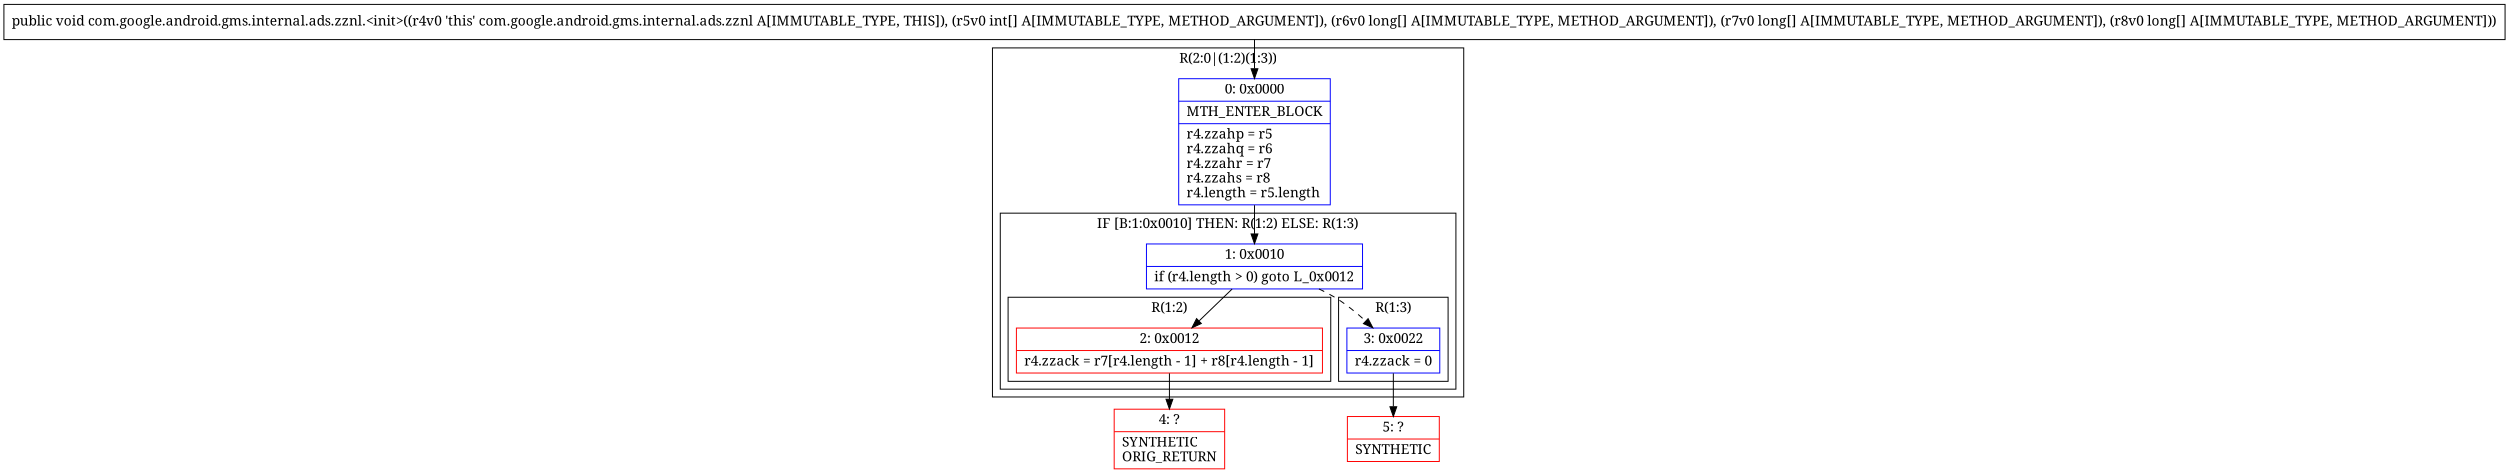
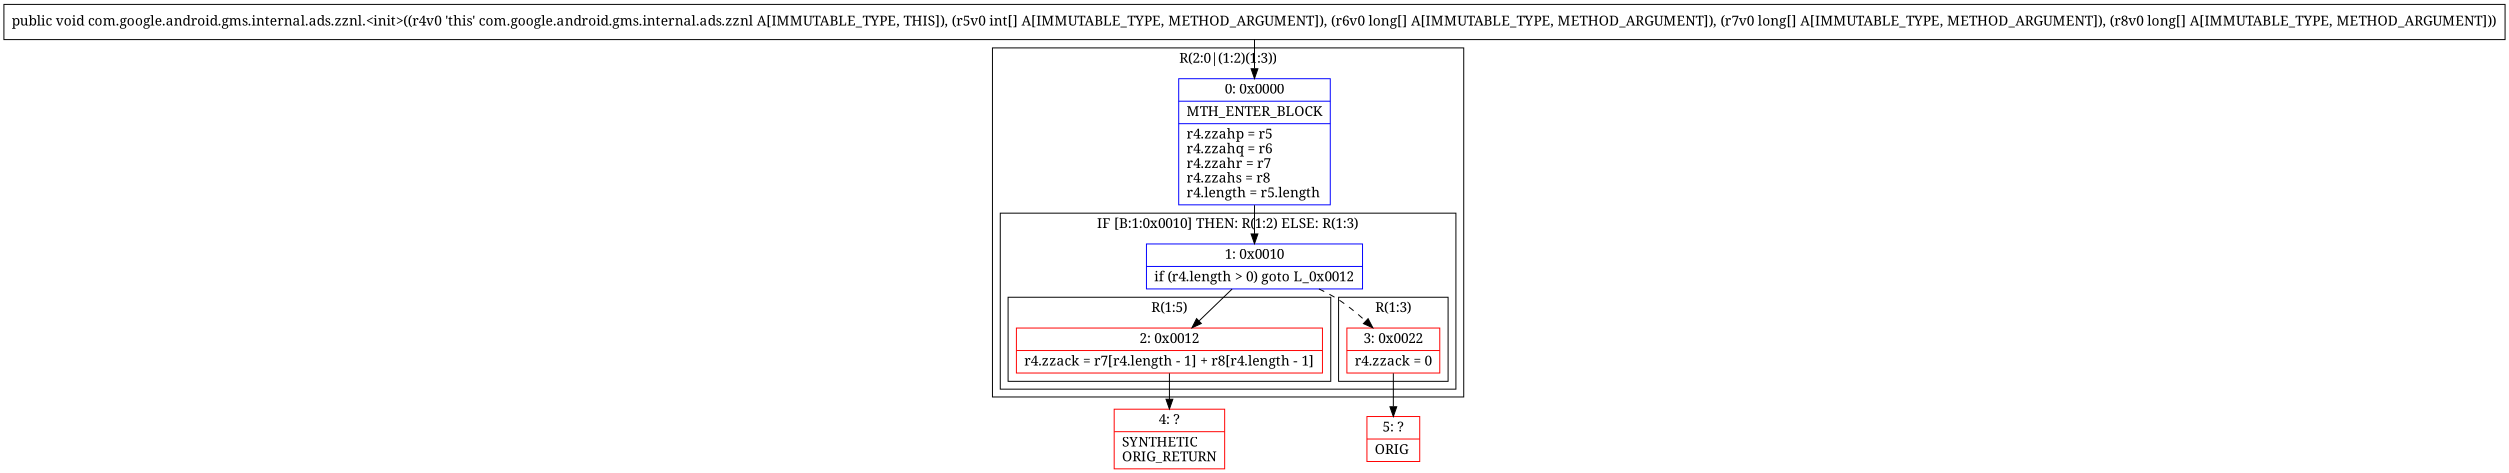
(1169, 308) -> (1169, 308)
(1393, 351) -> (1393, 351)
(1393, 450) -> (1392, 450)
